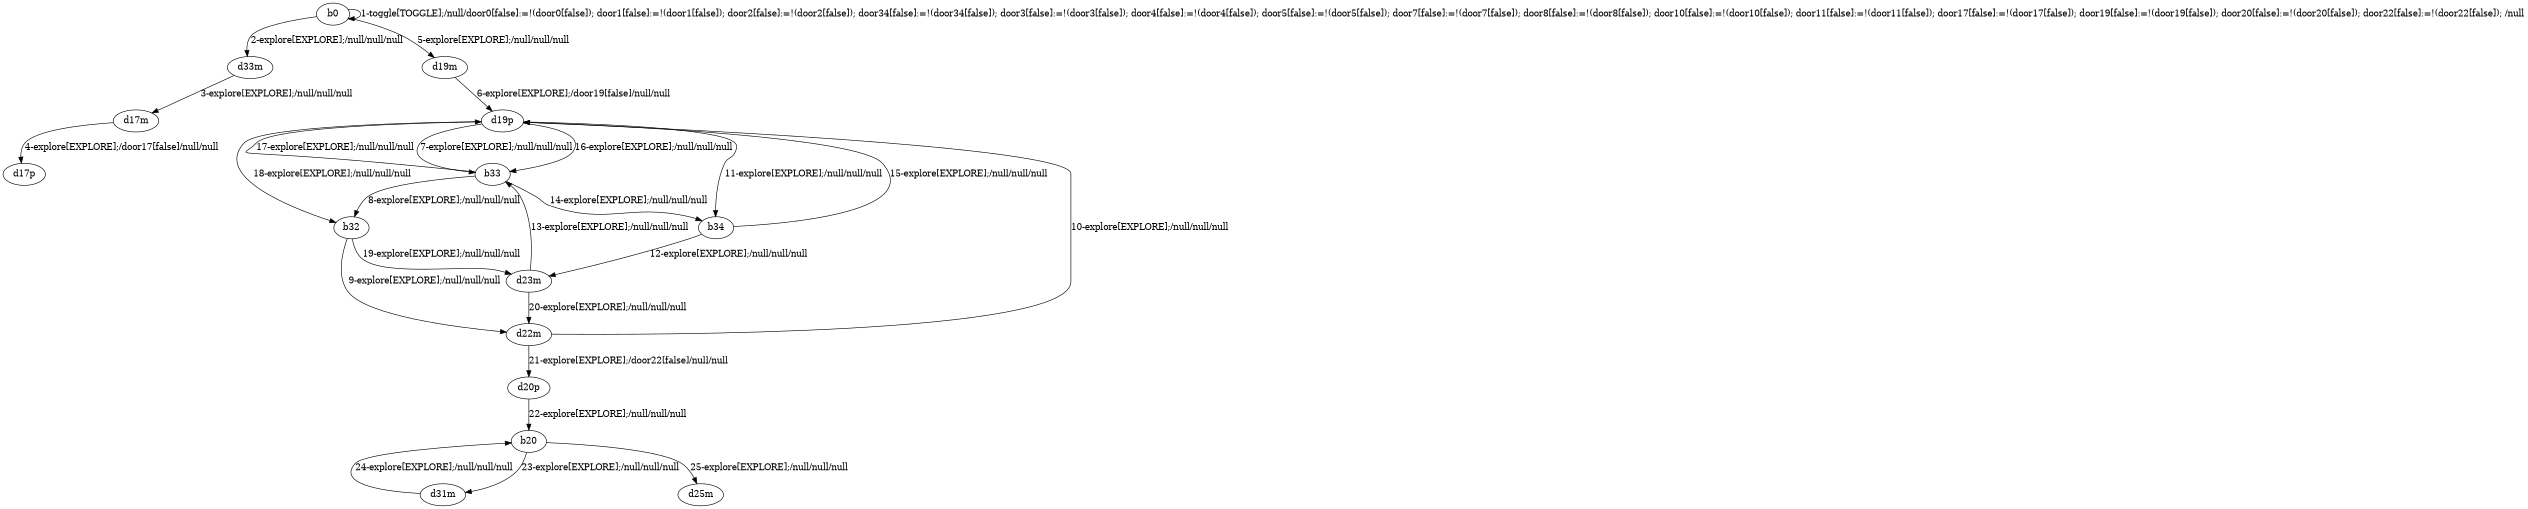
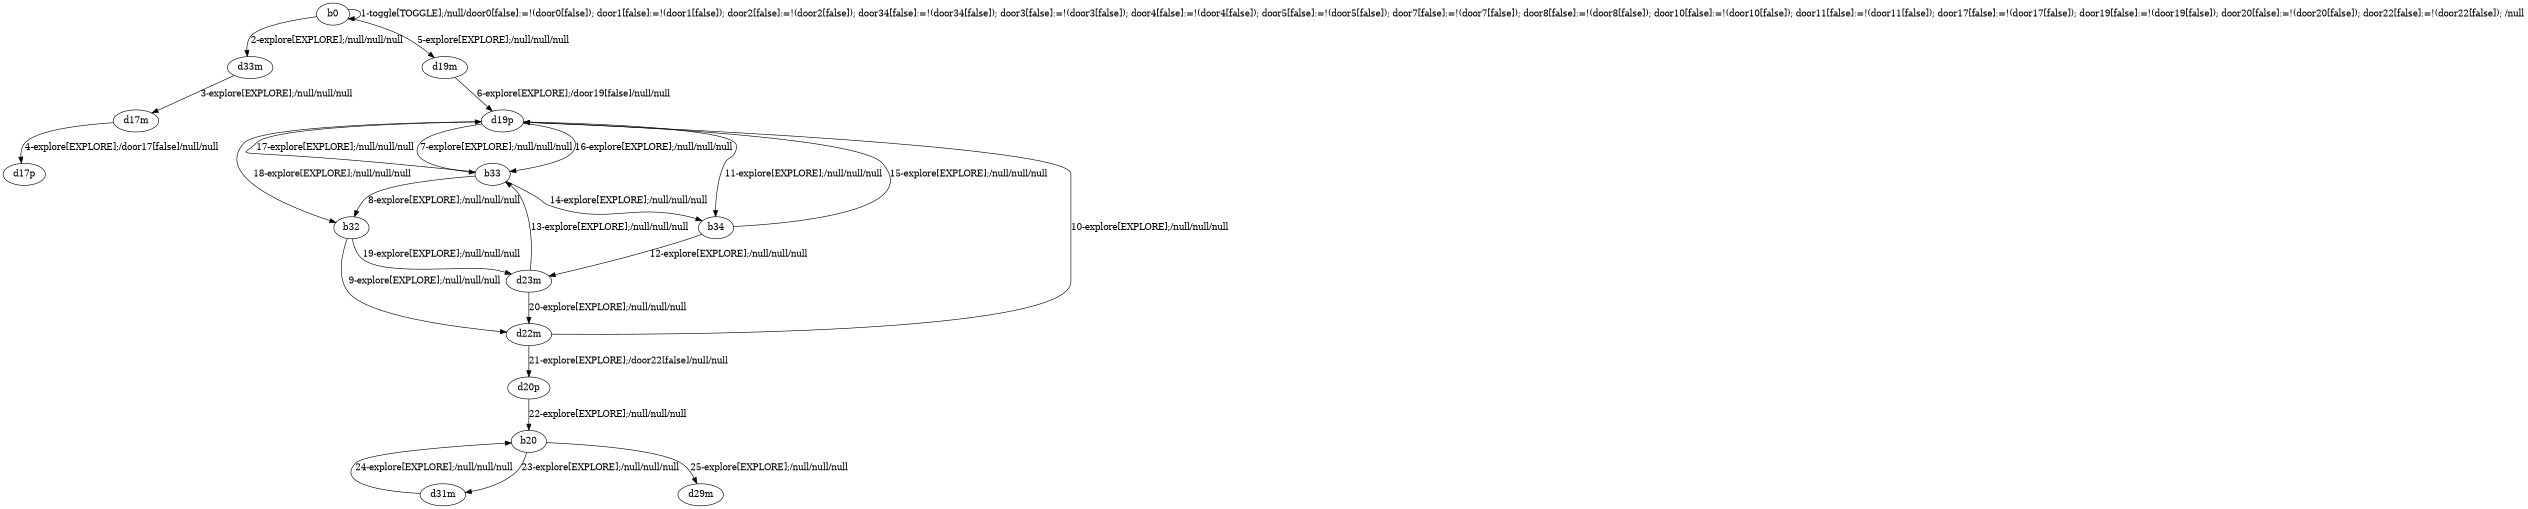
(701, 495) -> (701, 495)
